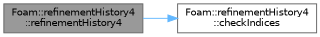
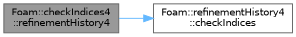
(73, 18) -> (61, 18)
